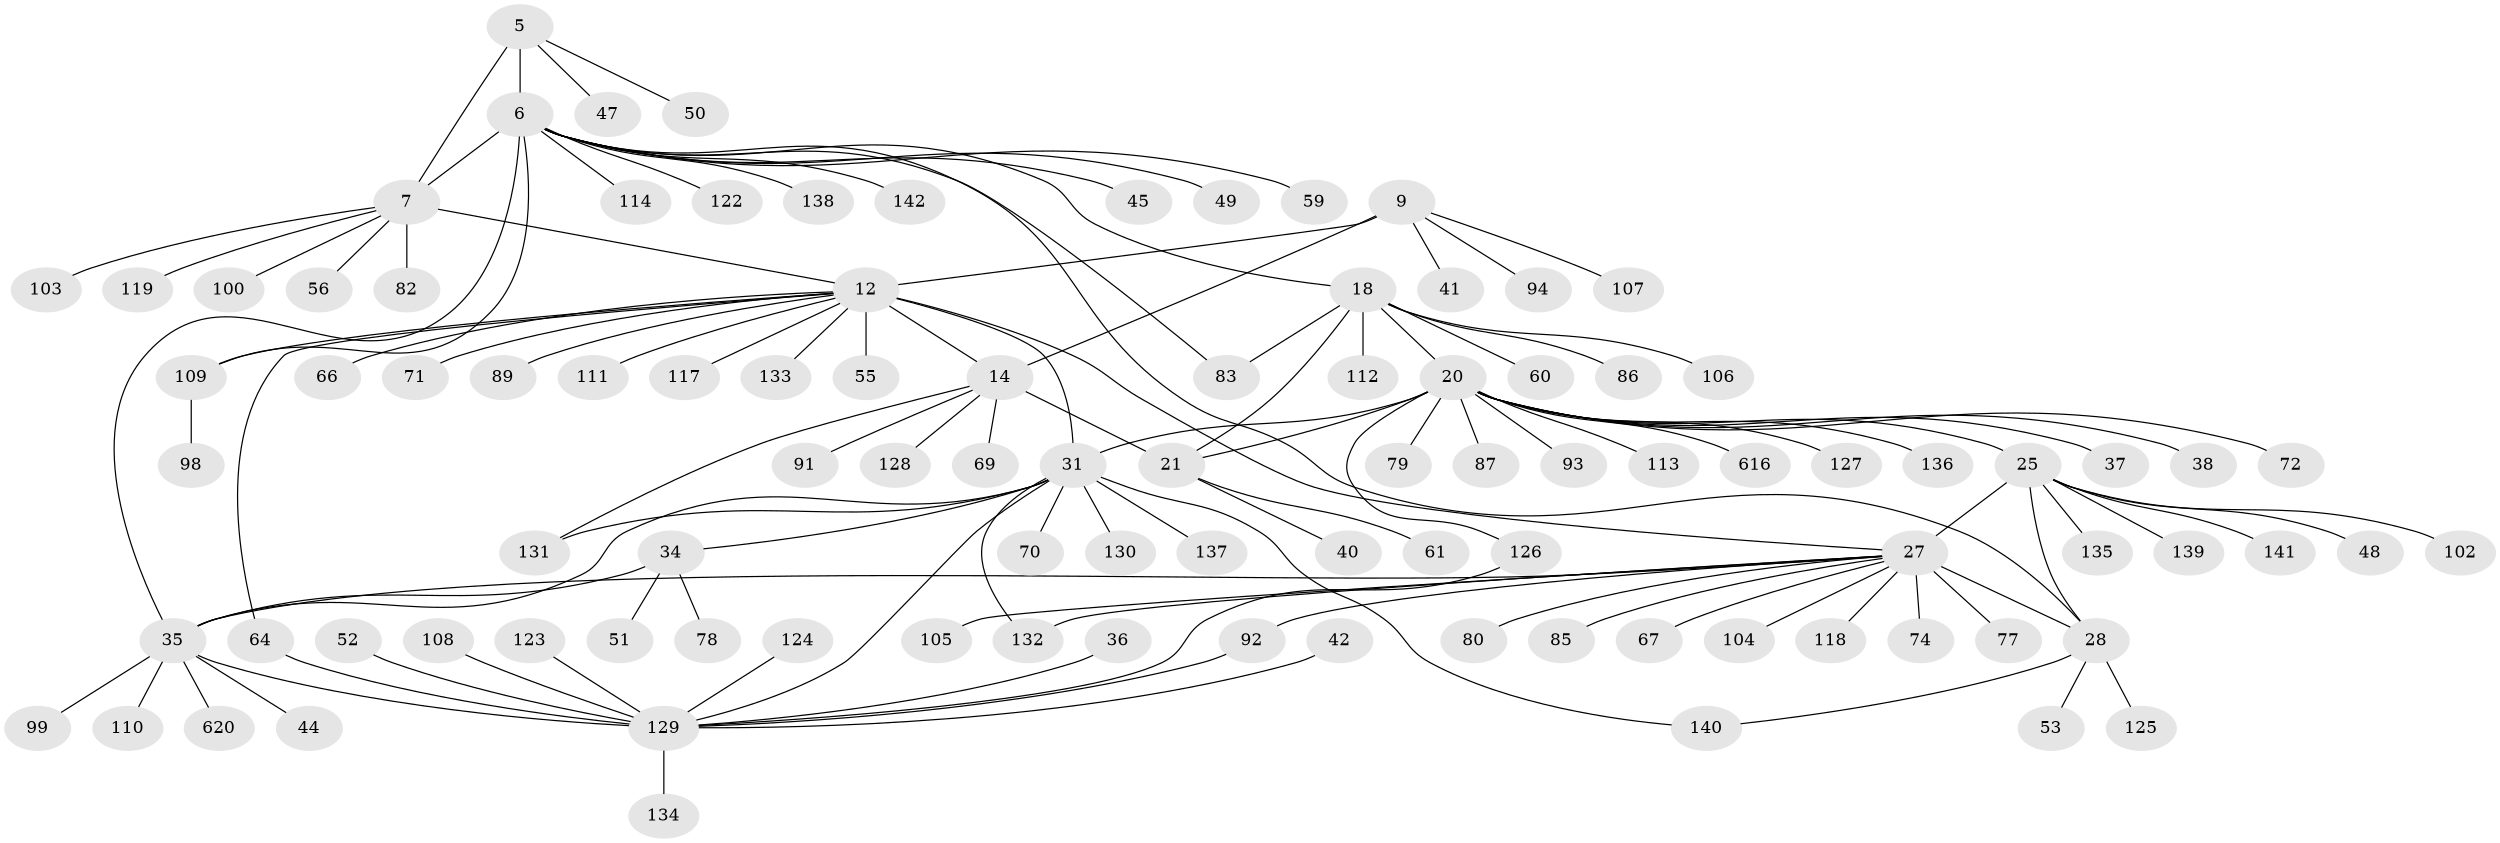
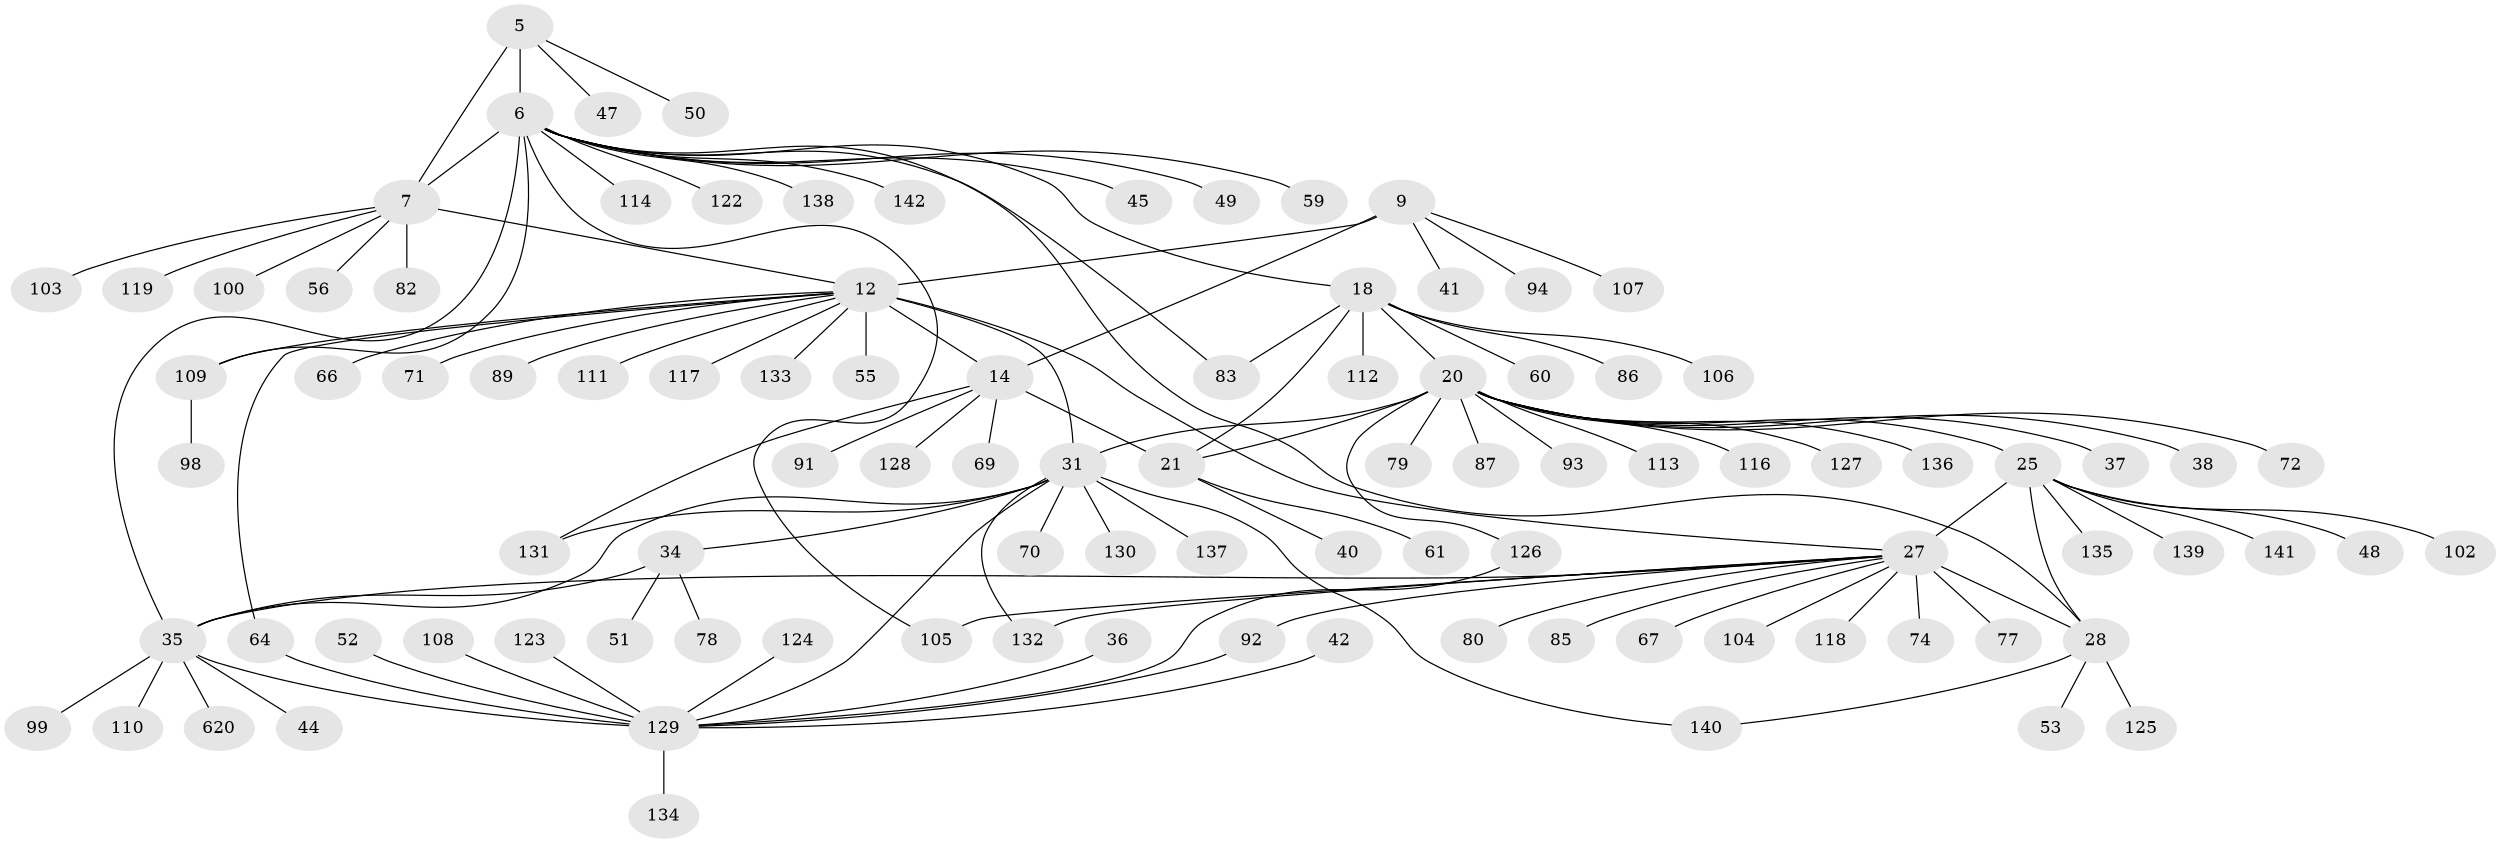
none -> (936, 318)
(1755, 465) -> (1755, 465)
